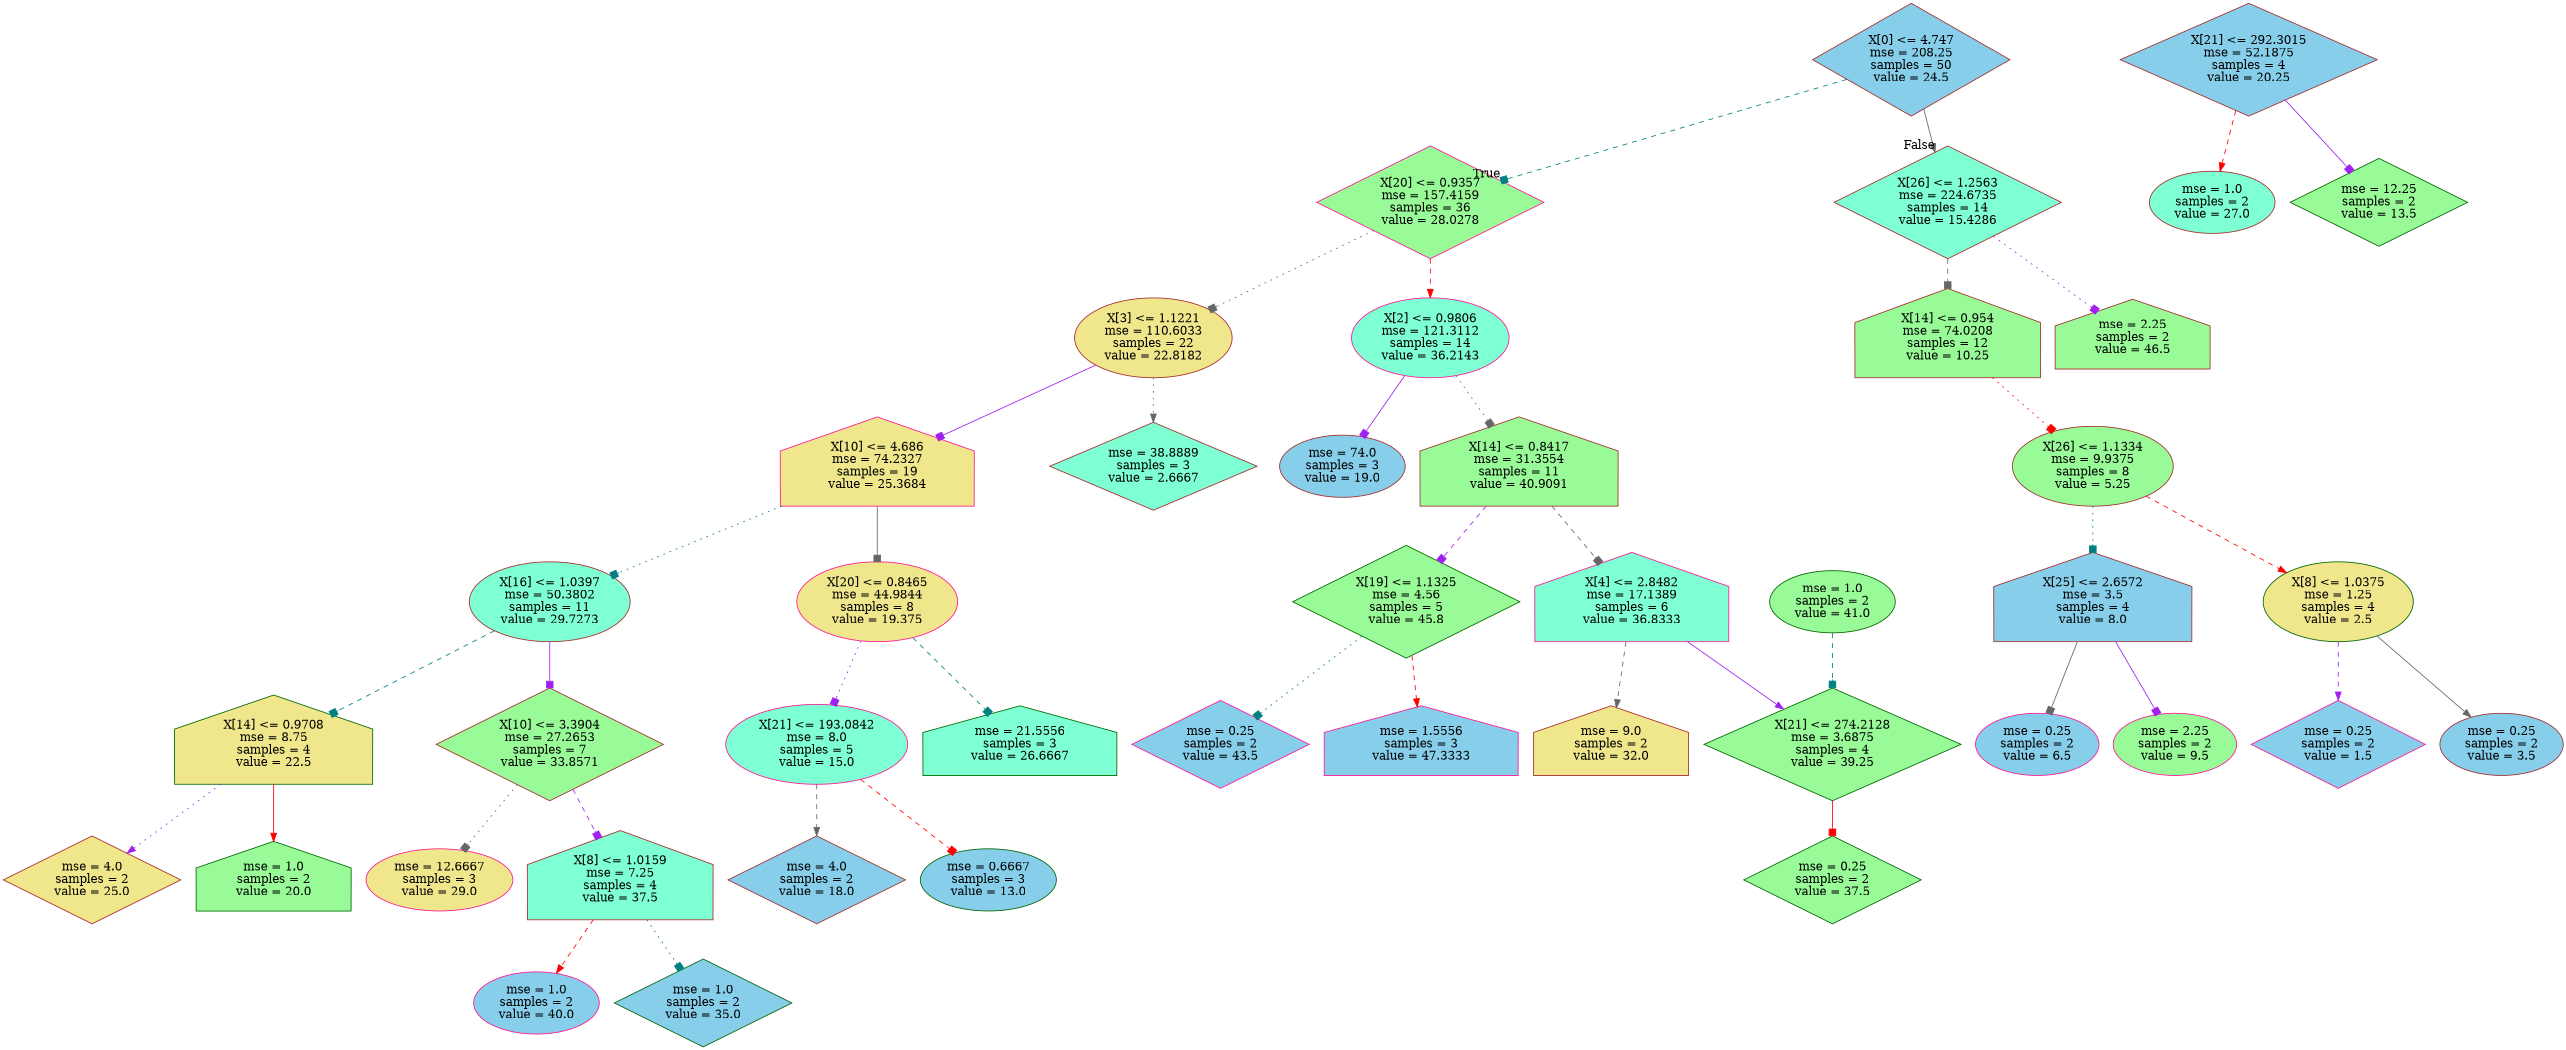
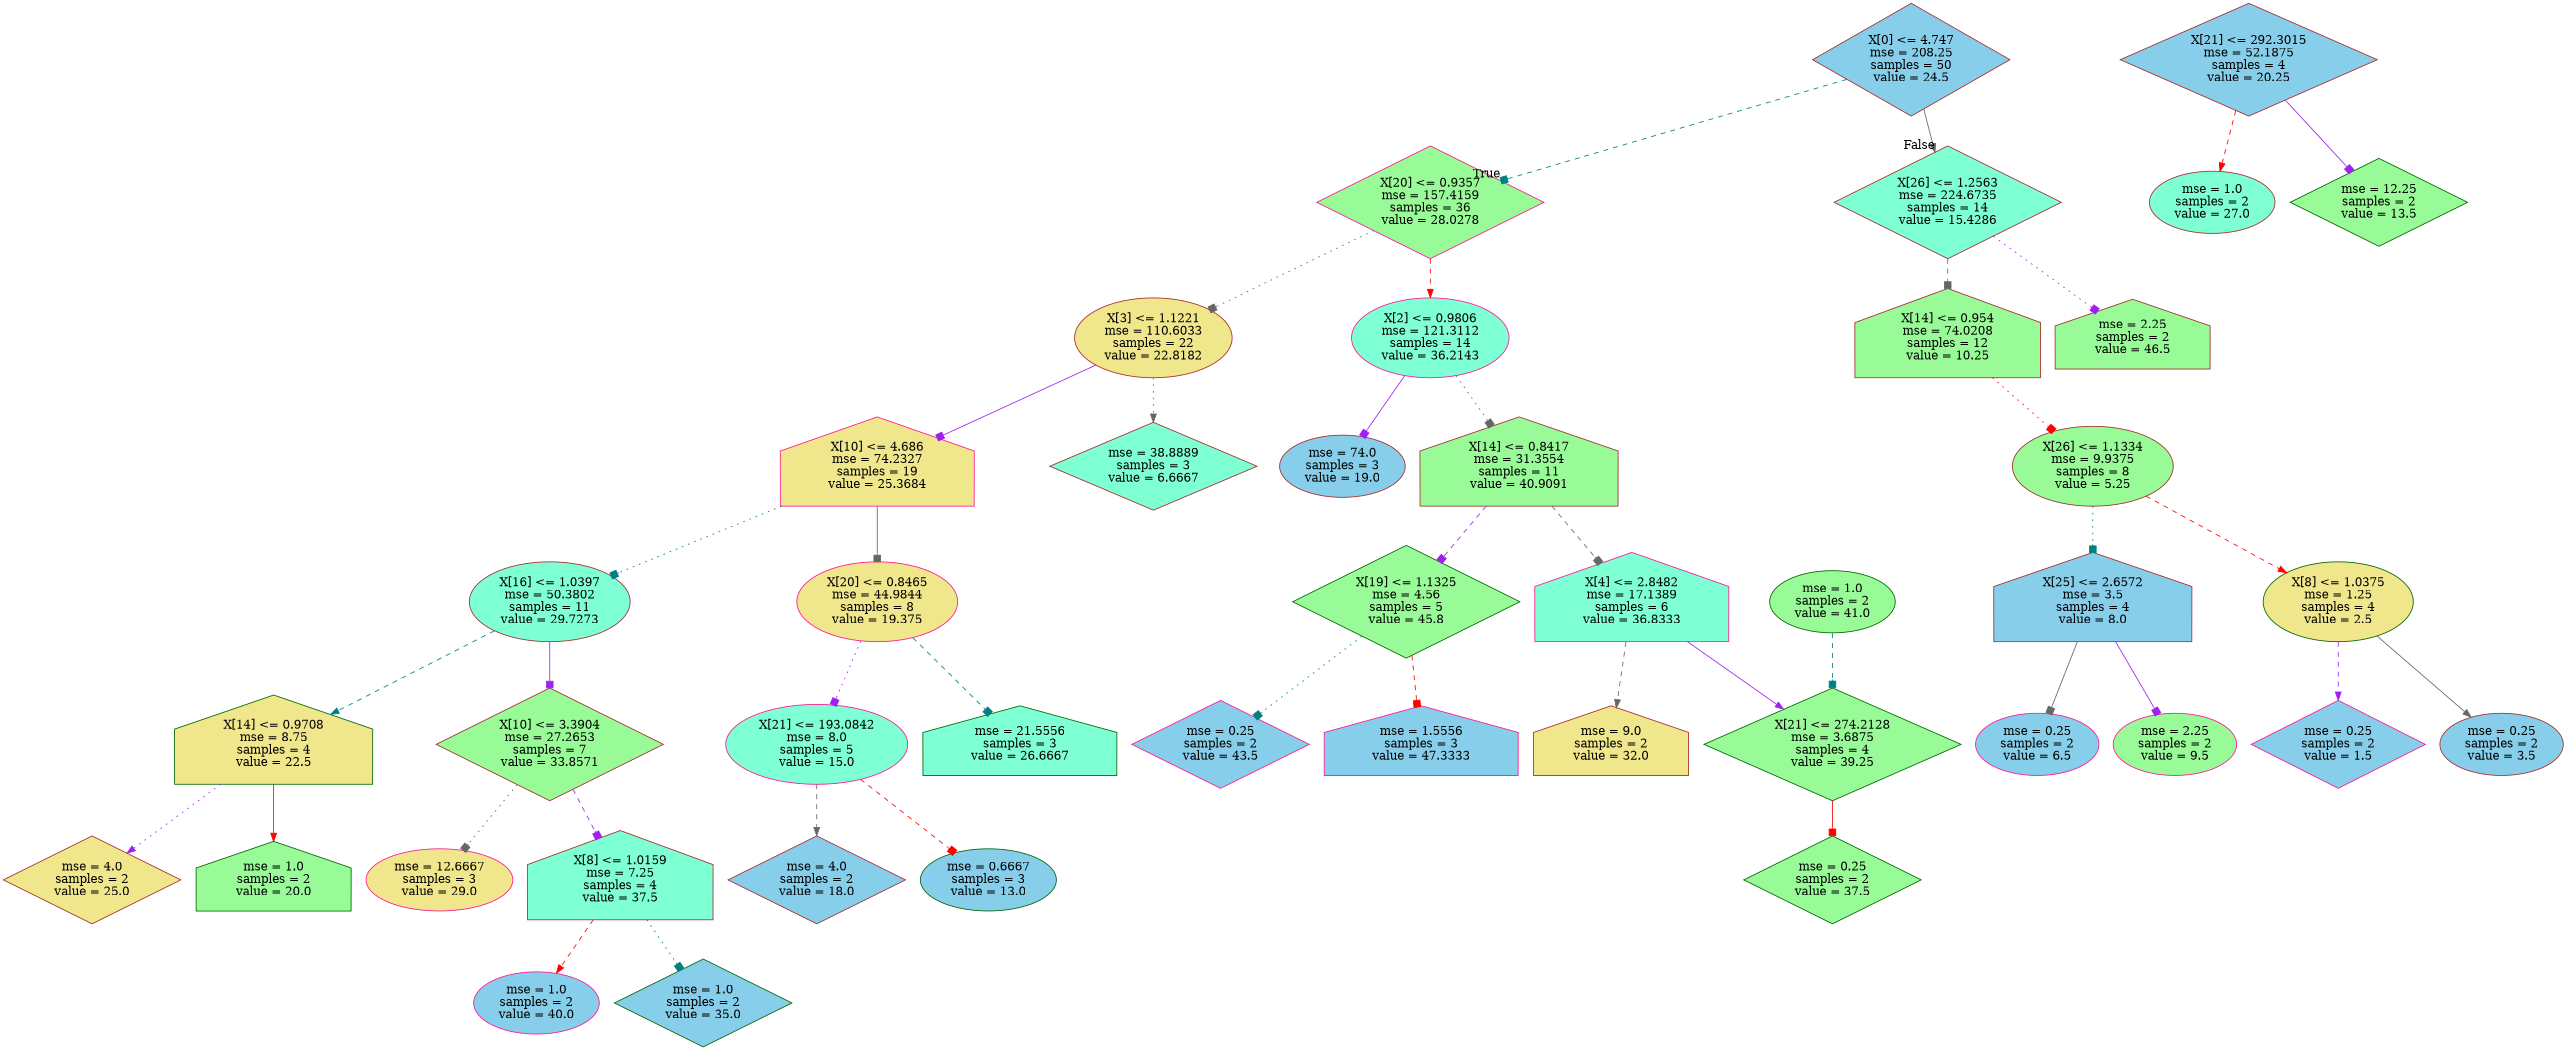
(1153, 466) -> (1153, 466)
(416, 671) -> (416, 671)
(1414, 677) -> (1414, 677)
